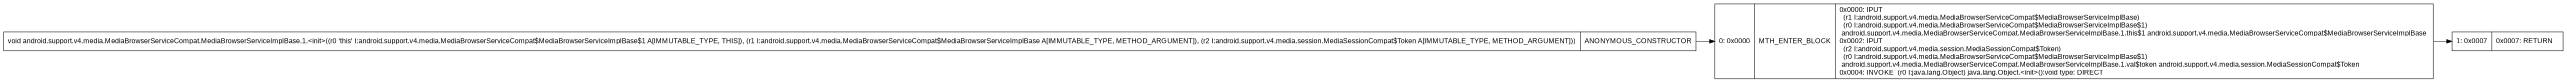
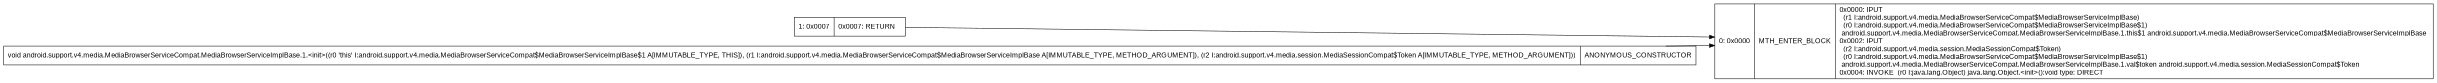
(2440, 41) -> (1307, 32)
